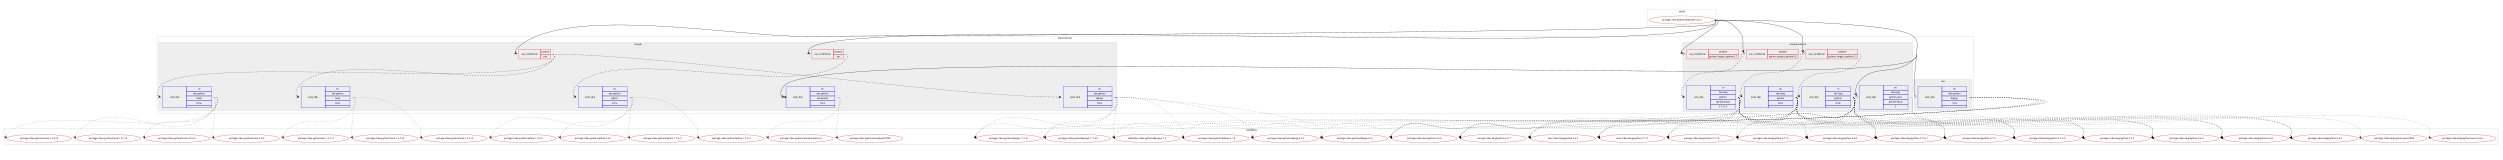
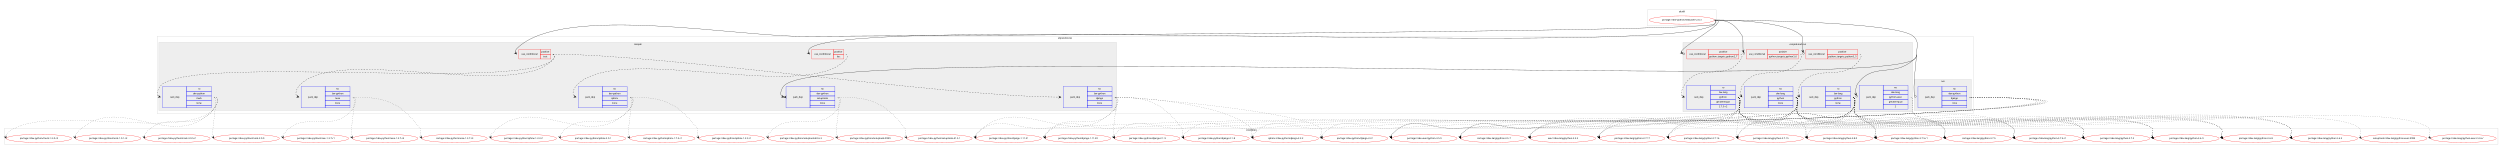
(316, 138) -> (316, 138)
none -> (940, 138)
(1147, 138) -> (1147, 138)
(1286, 138) -> (1286, 138)
(1632, 138) -> (1632, 138)
(2394, 138) -> (2394, 138)
